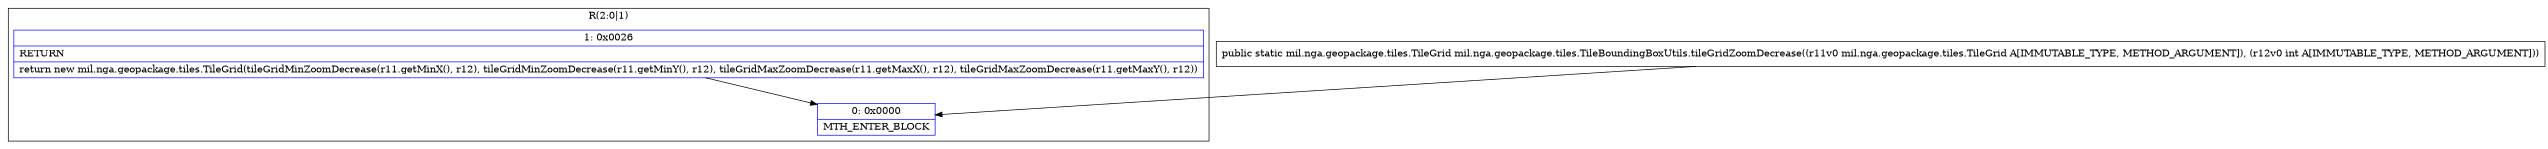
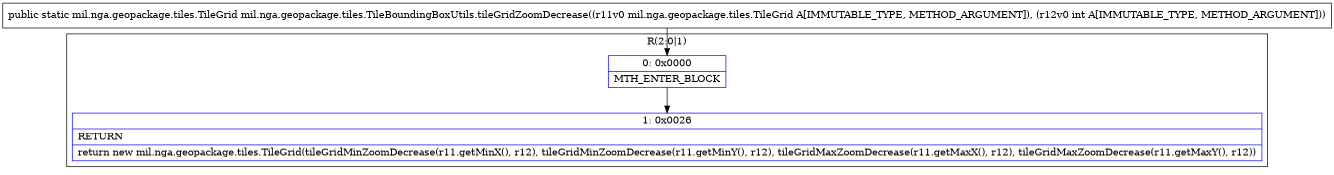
(758, 90) -> (667, 97)
